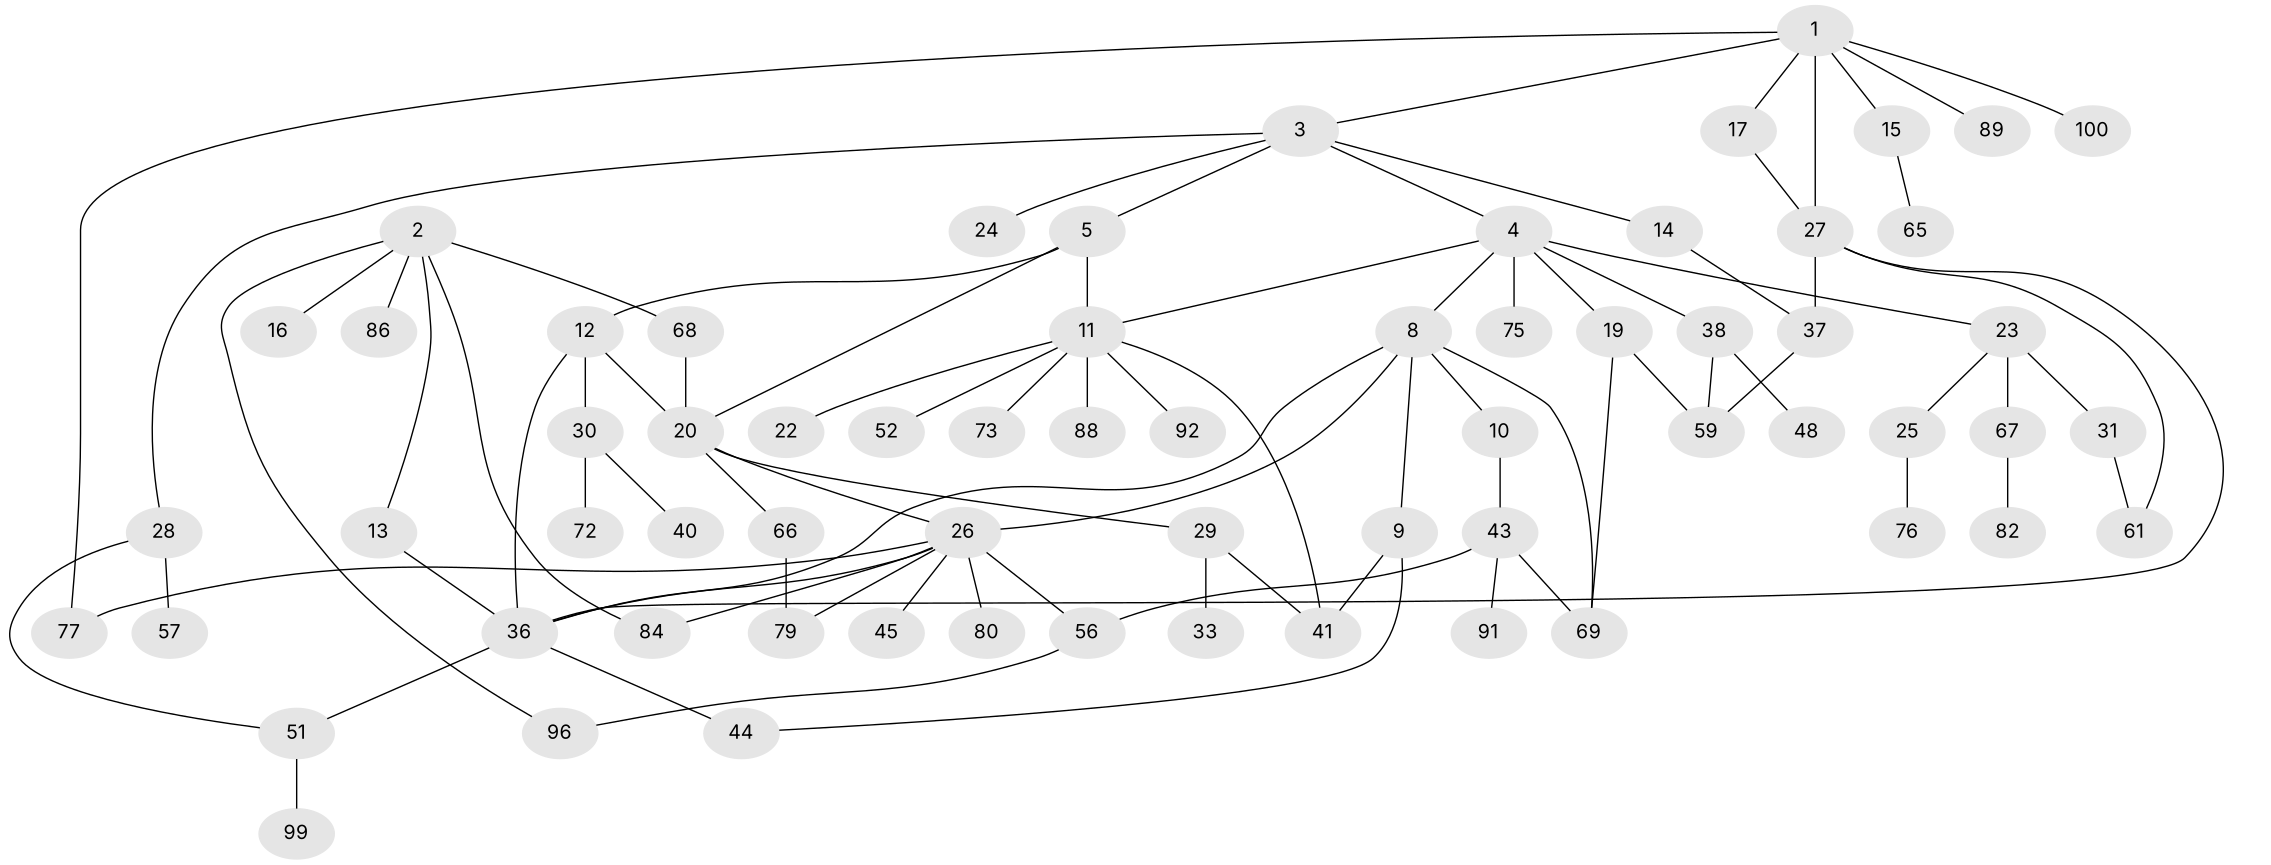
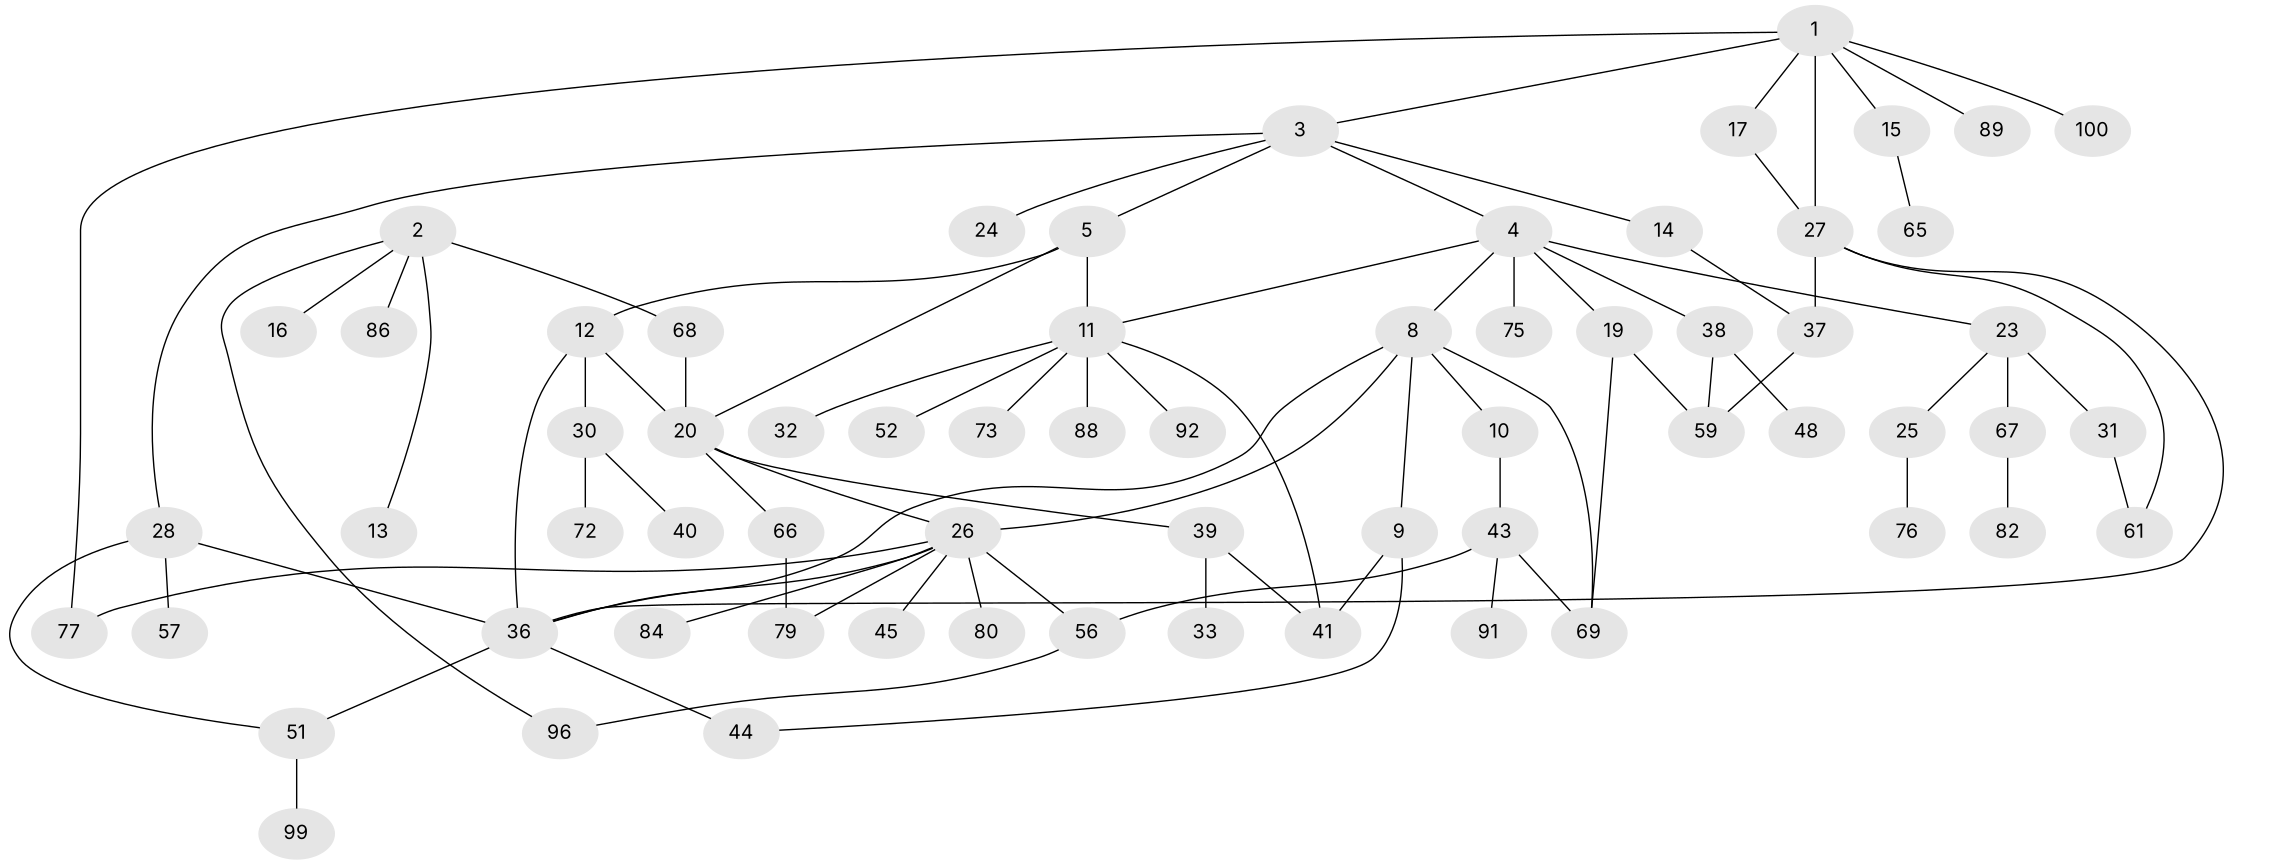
(786, 432) -> (786, 432)
(486, 462) -> none
(1206, 533) -> (1206, 533)
(449, 583) -> (335, 581)
